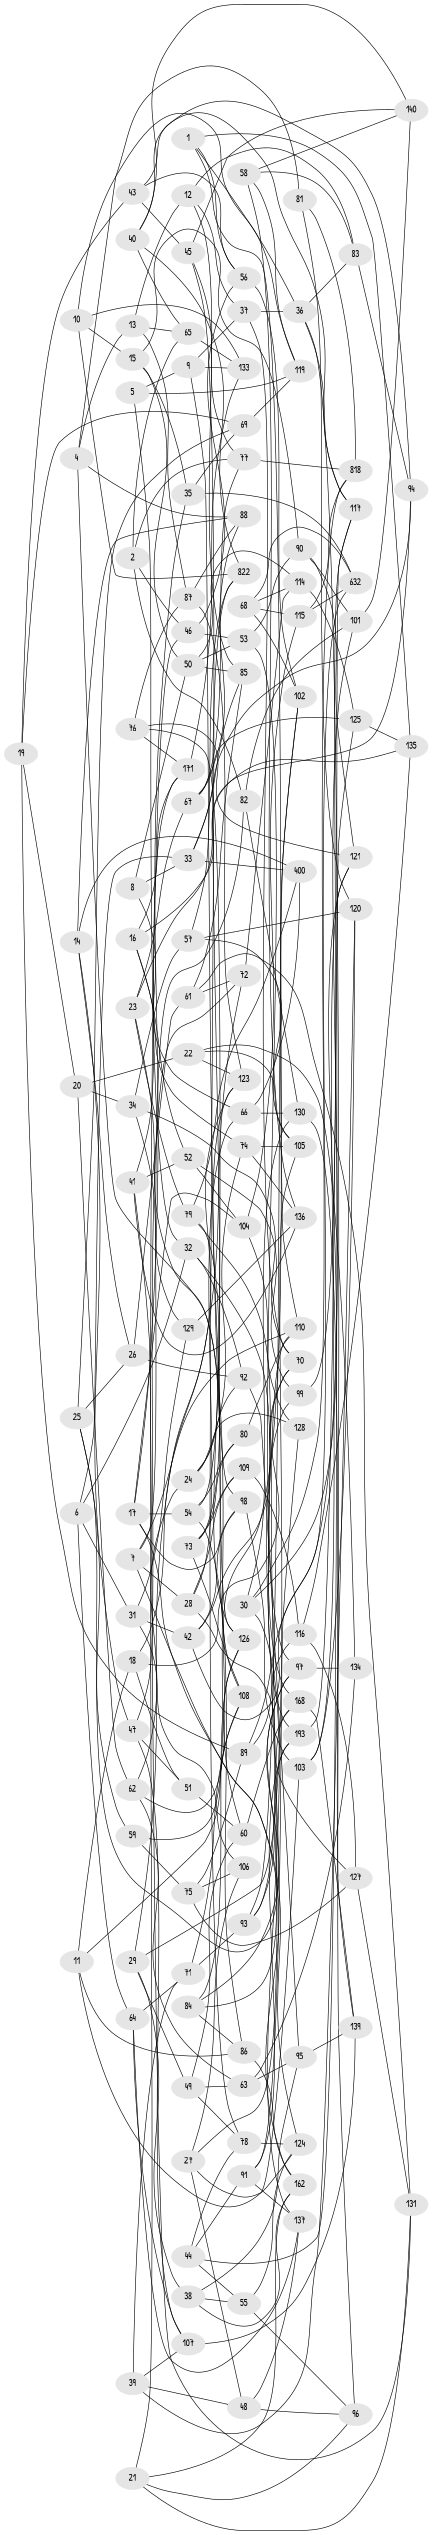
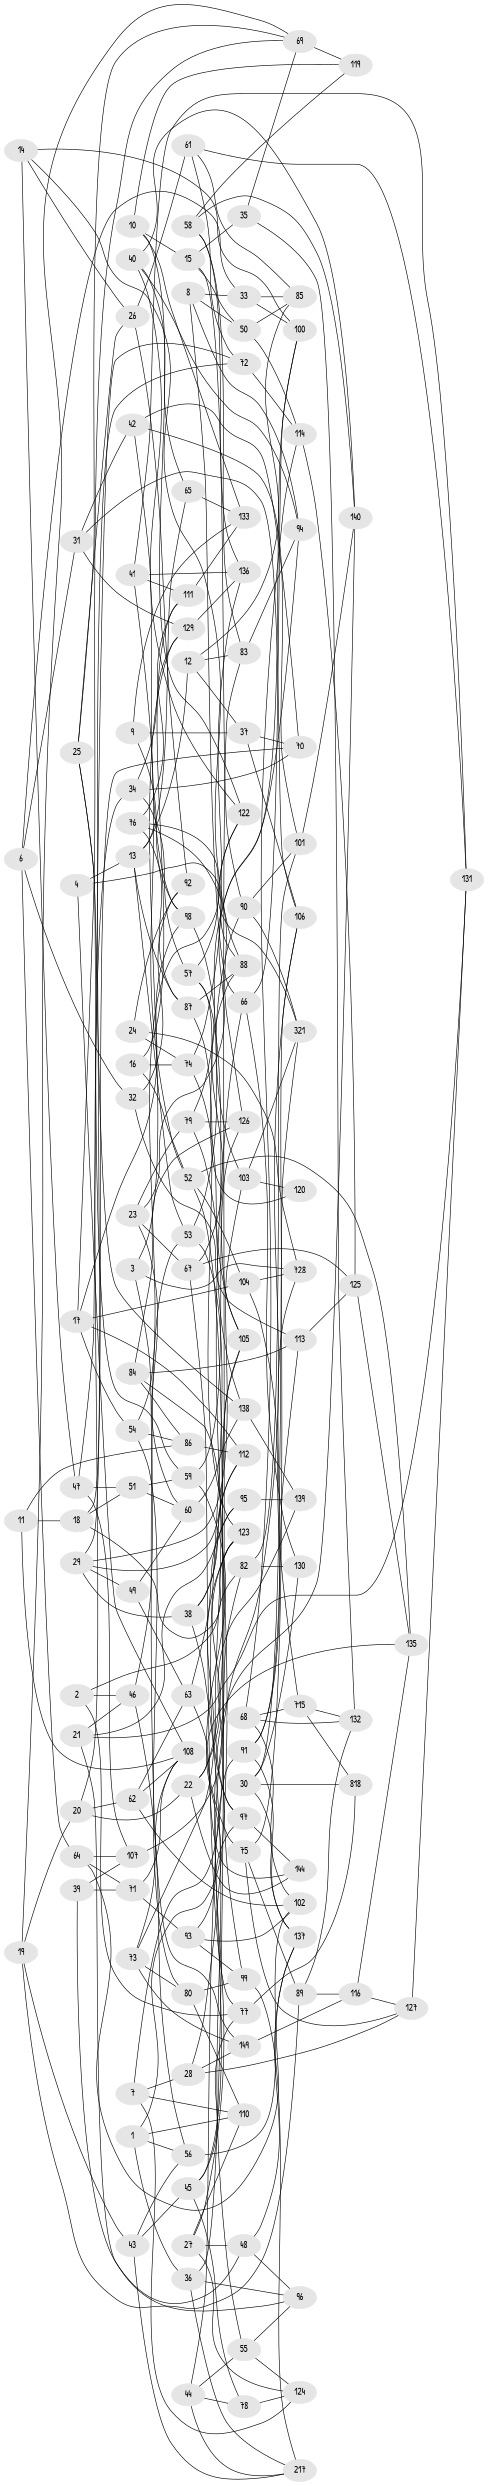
(300, 200) -> none
(273, 312) -> (271, 821)
(133, 393) -> none
(144, 436) -> none
(356, 509) -> (300, 2470)
(244, 573) -> (244, 814)
(356, 583) -> (356, 1720)
(300, 616) -> (300, 1706)
(216, 653) -> (148, 994)
(304, 669) -> (258, 404)
(256, 766) -> (385, 1334)
(188, 769) -> (188, 595)
(356, 857) -> (300, 1031)
(300, 872) -> (300, 330)
(156, 1004) -> (95, 623)
none -> (133, 1269)
(300, 1428) -> (300, 1271)
(244, 1469) -> (244, 2046)
none -> (160, 1482)
(338, 1568) -> none
(154, 1633) -> (160, 1776)
(356, 1668) -> (300, 1870)
(300, 1702) -> (244, 1409)
(300, 1735) -> (300, 1340)
(336, 1746) -> none
(285, 1815) -> none
none -> (216, 1987)
(216, 2115) -> none
(267, 2170) -> (203, 1529)
(300, 2185) -> (244, 1455)
